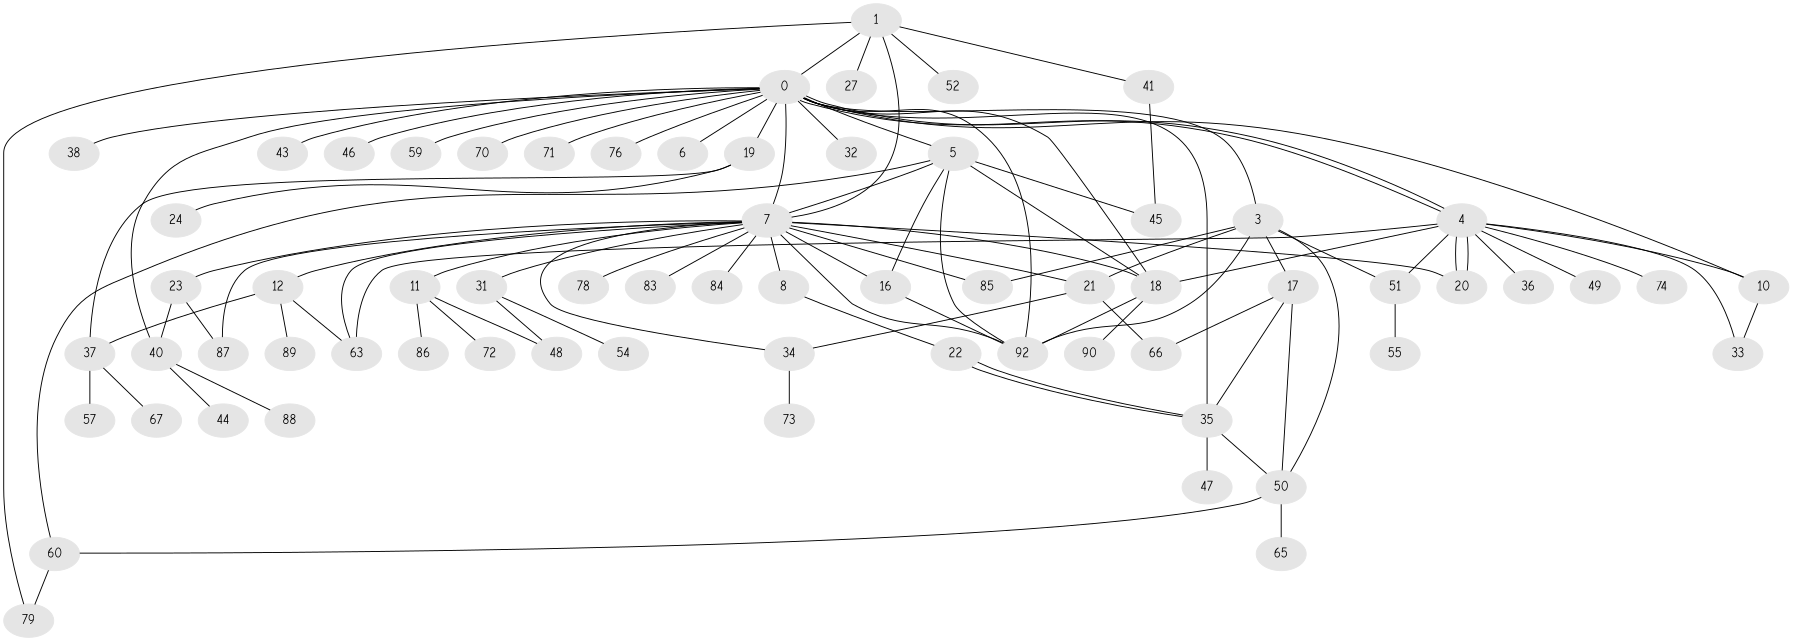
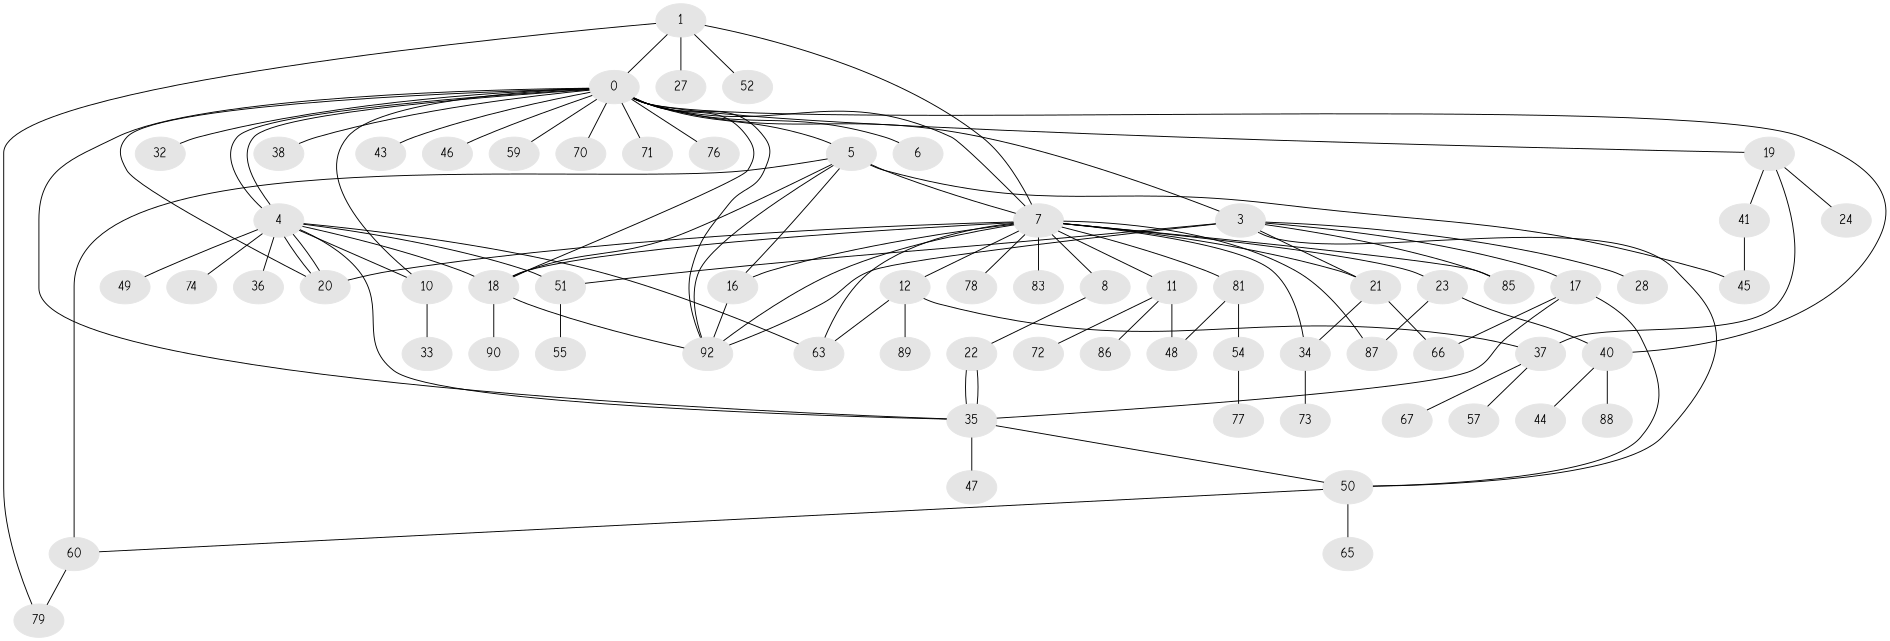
(1013, 54) -> (1757, 187)
none -> (121, 149)
(1687, 266) -> (414, 378)
(482, 287) -> (1239, 287)
(717, 287) -> none
none -> (1642, 287)
none -> (1239, 421)
